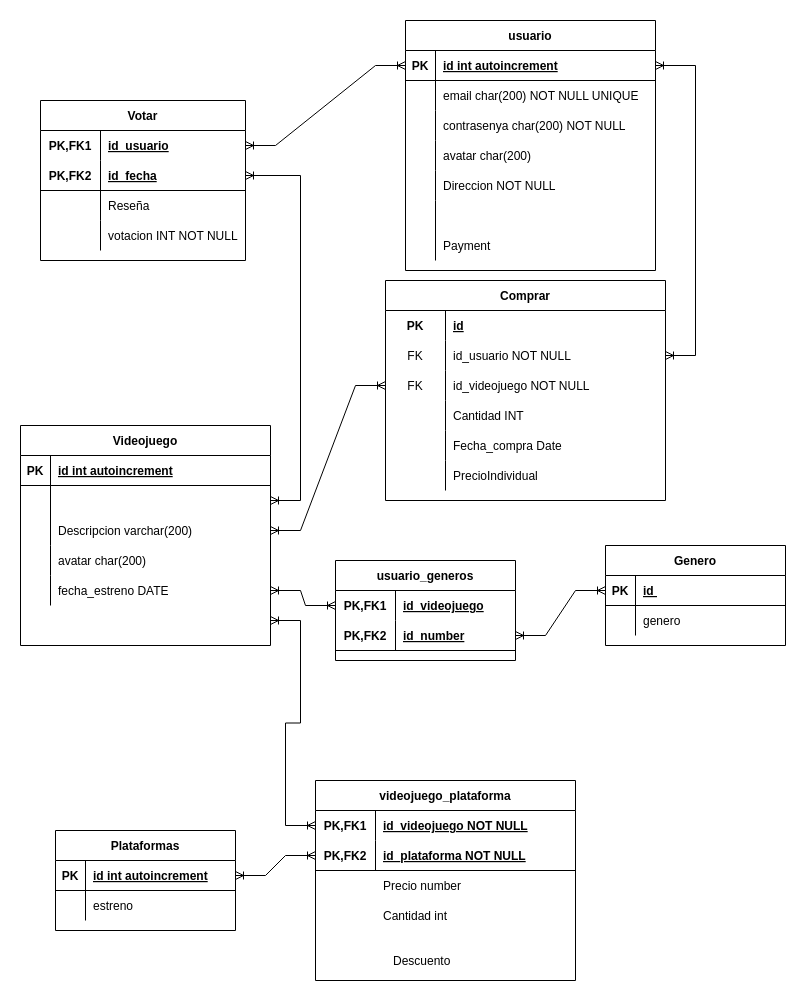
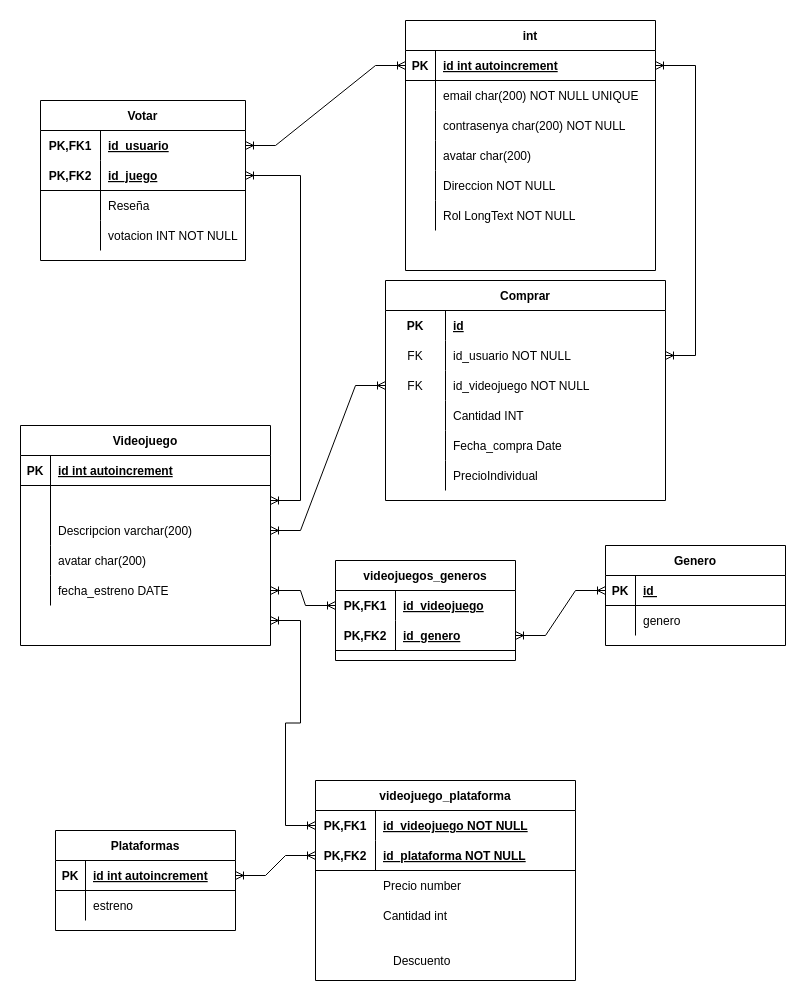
(530, 36) -> (530, 36)
(133, 176) -> (133, 176)
none -> (546, 216)
(546, 246) -> none
(425, 576) -> (425, 576)
(432, 636) -> (432, 636)
